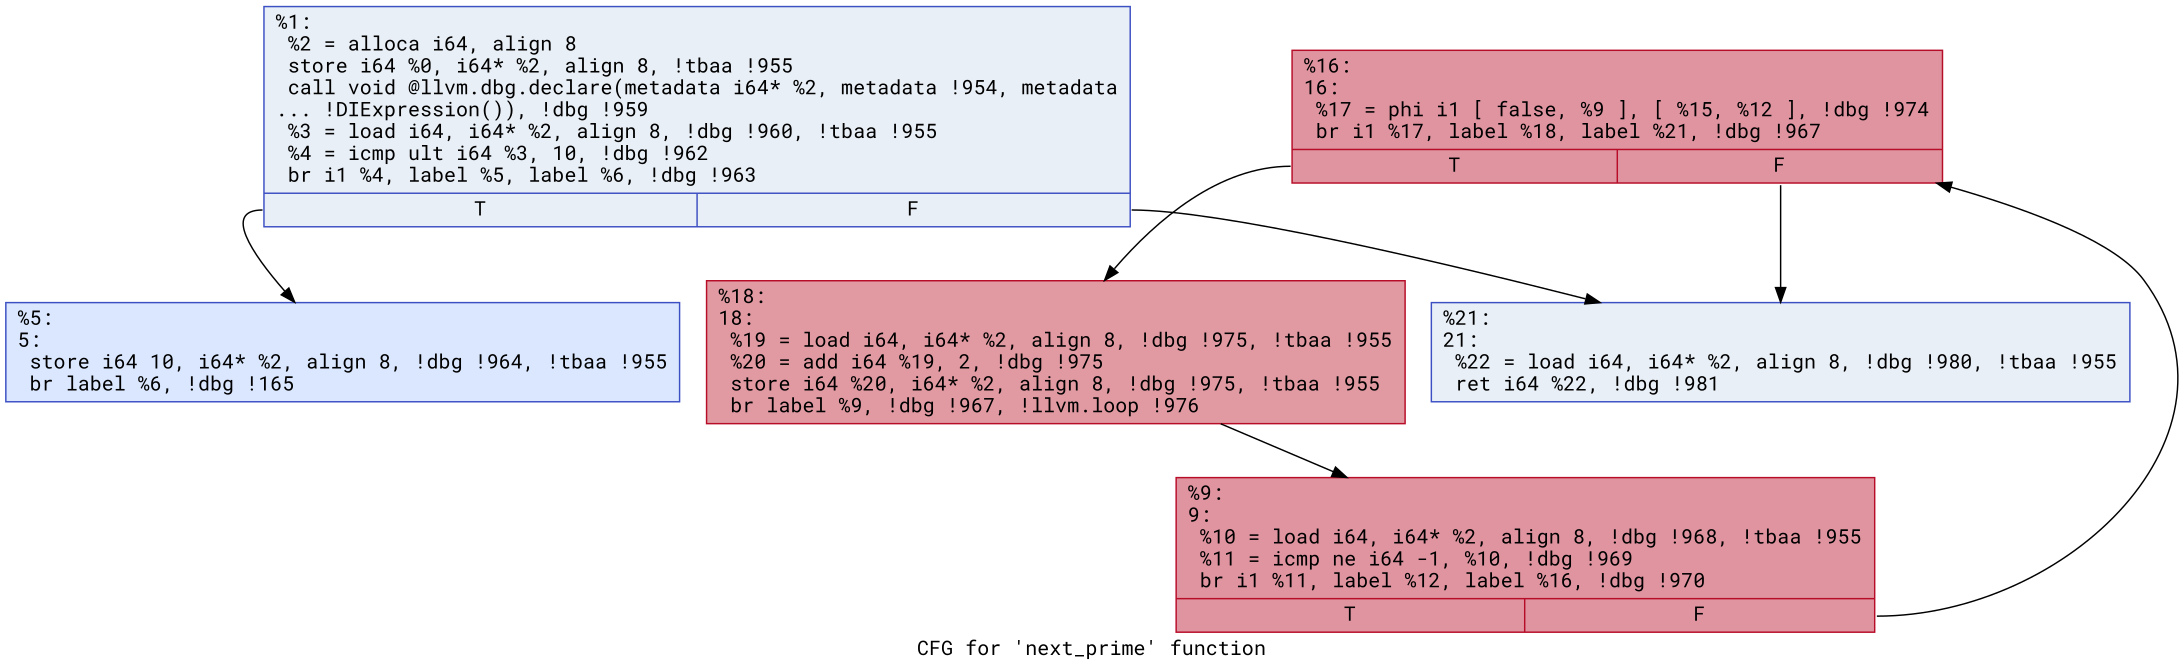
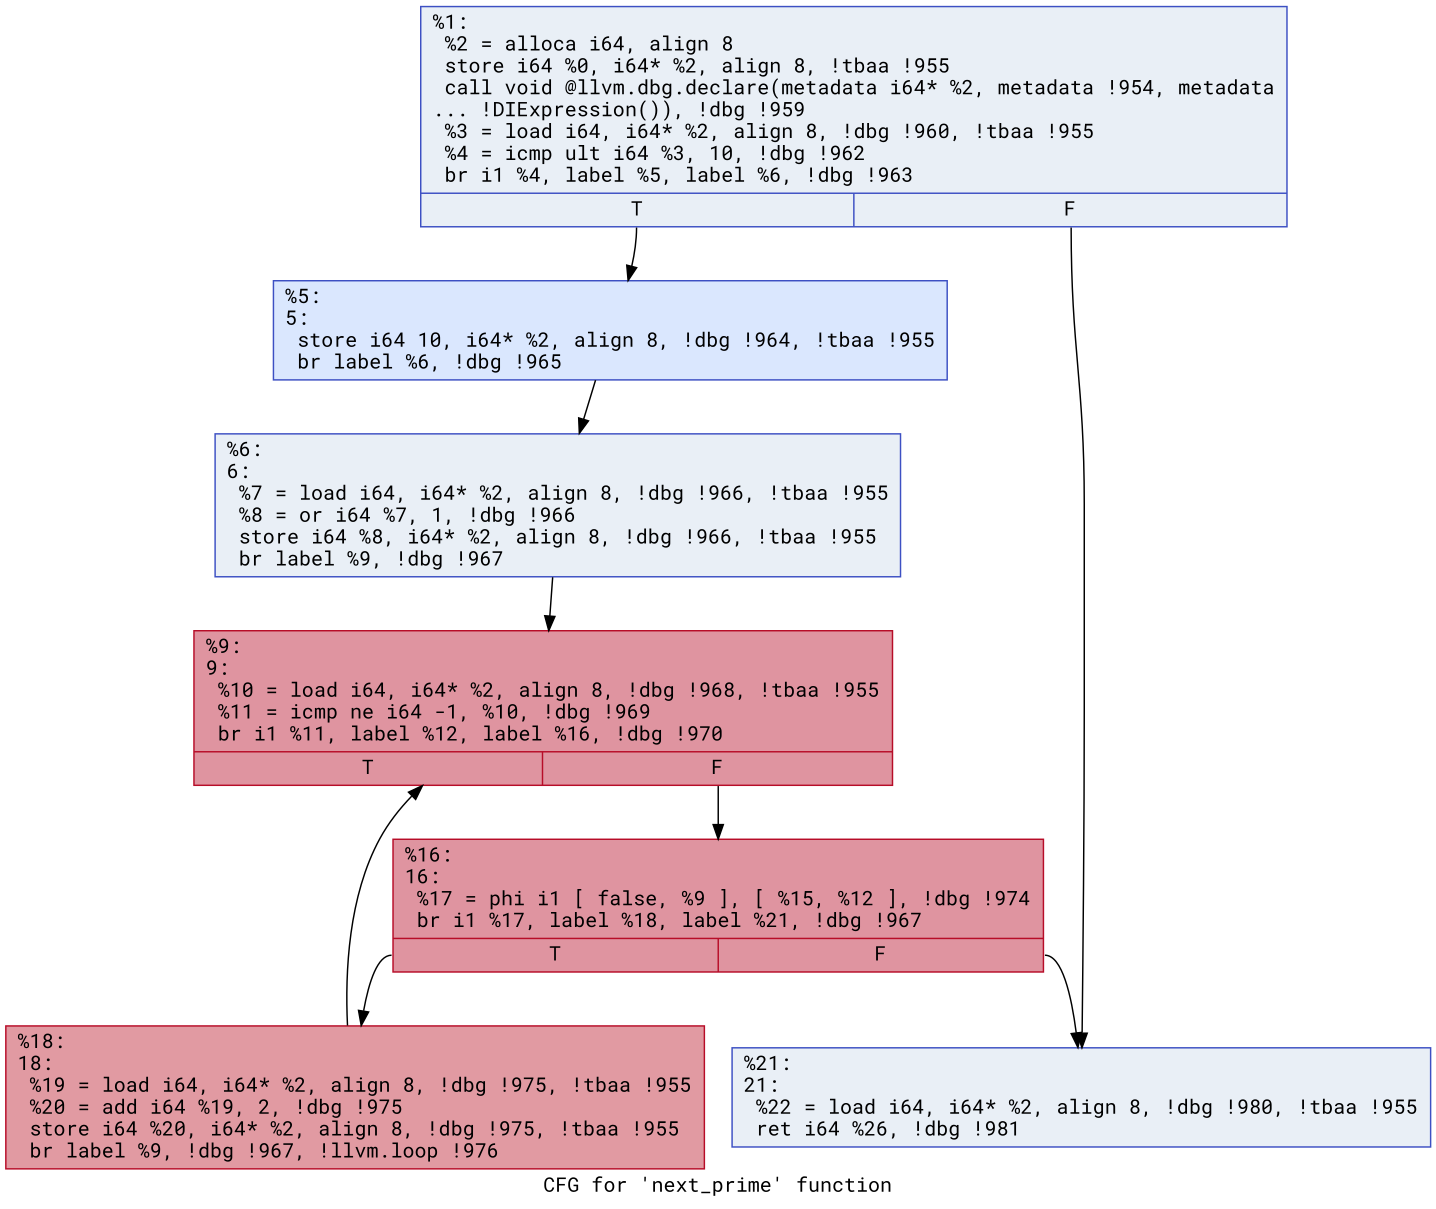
(156, 384) -> (424, 362)
(1582, 384) -> (882, 1129)
none -> (558, 505)
